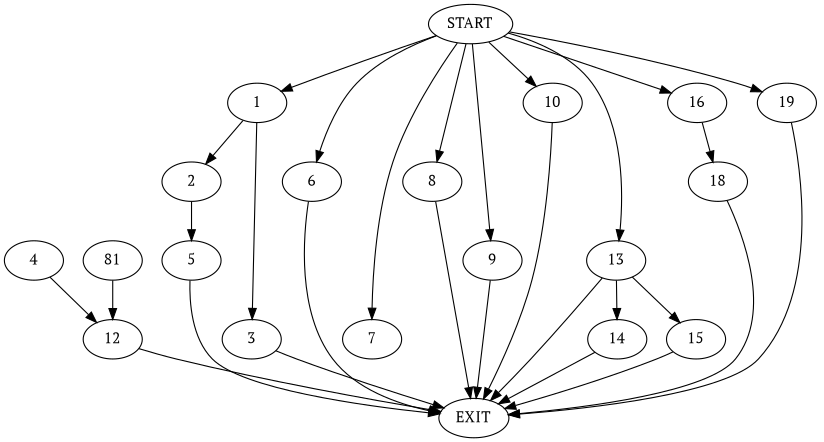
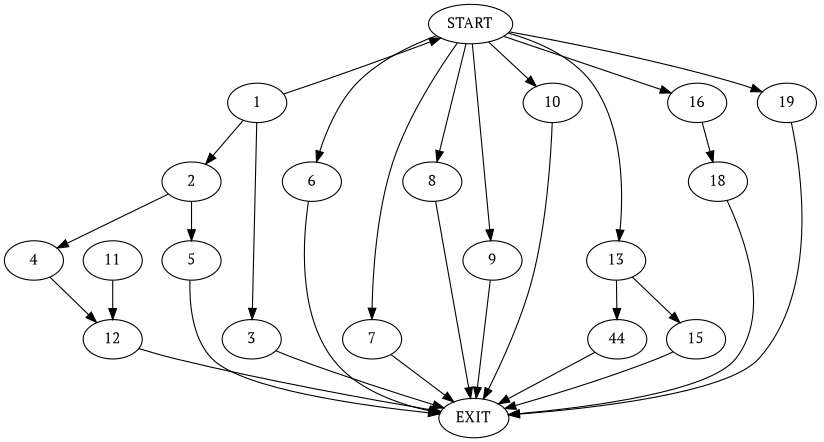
(364, 61) -> (357, 69)
none -> (118, 219)
(113, 260) -> (113, 260)
(551, 336) -> (418, 375)
(617, 339) -> (617, 339)
